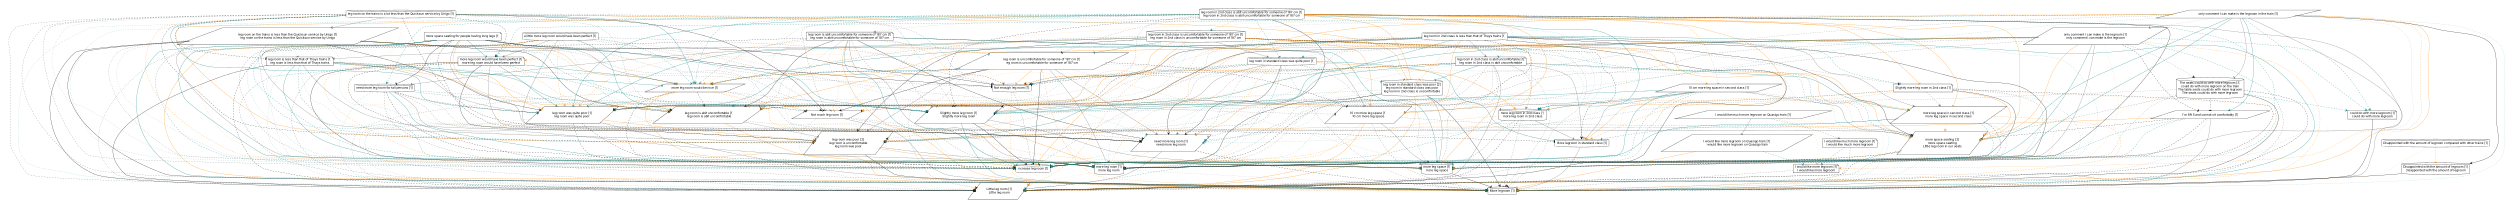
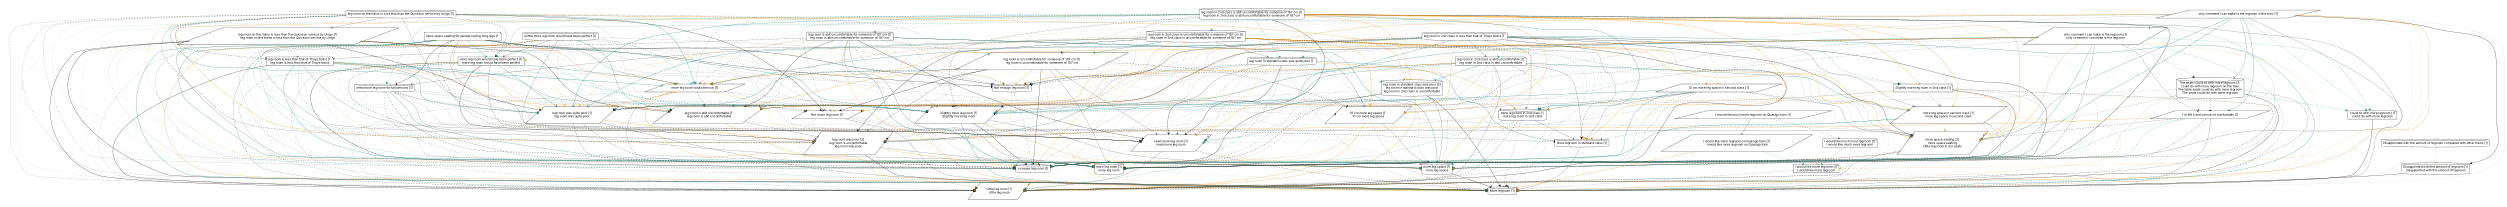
(1084, 113) -> (1389, 126)
(1061, 178) -> (88, 141)
